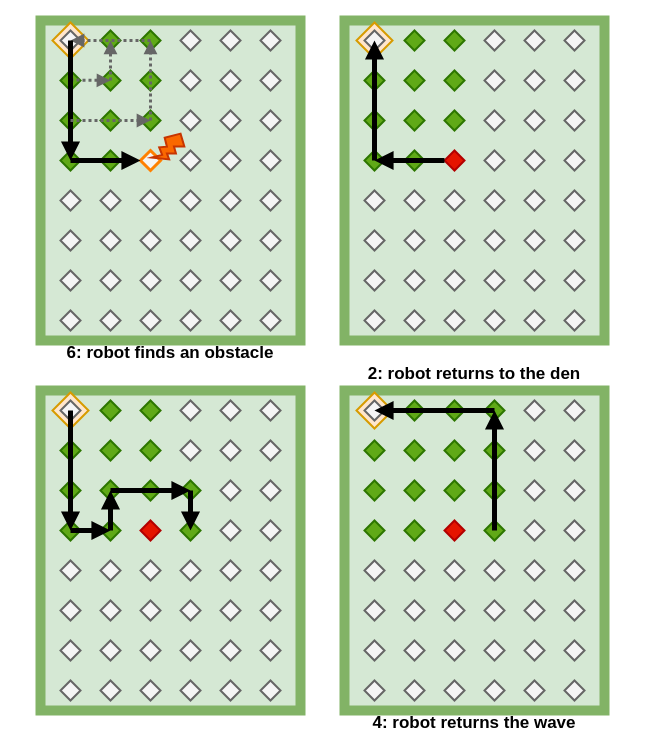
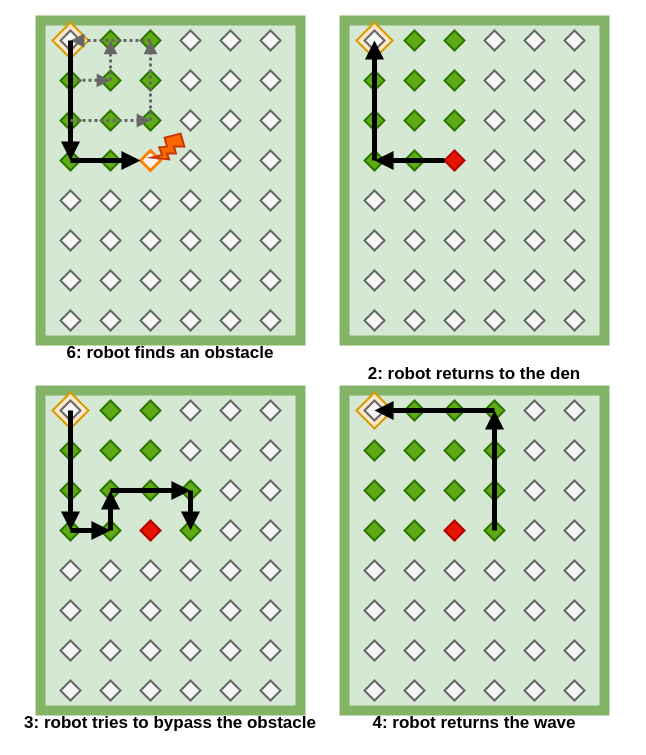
none -> (171, 724)
